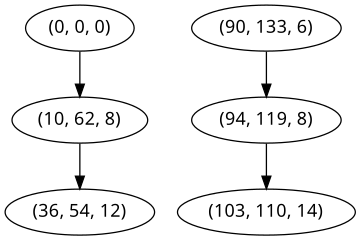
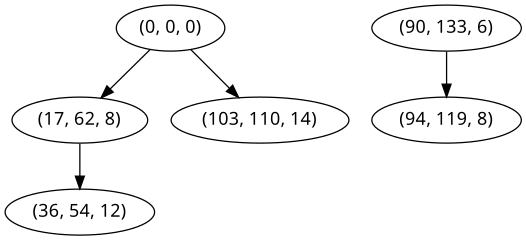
(80, 120) -> (80, 120)
(266, 160) -> (210, 69)
